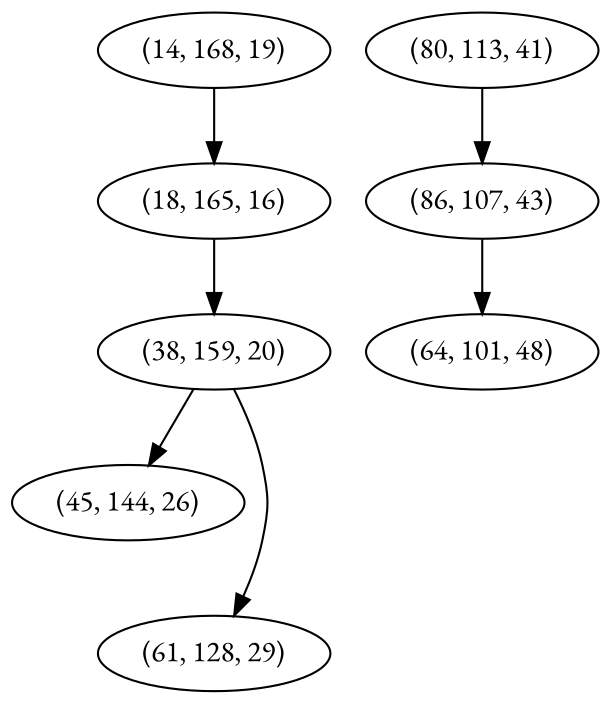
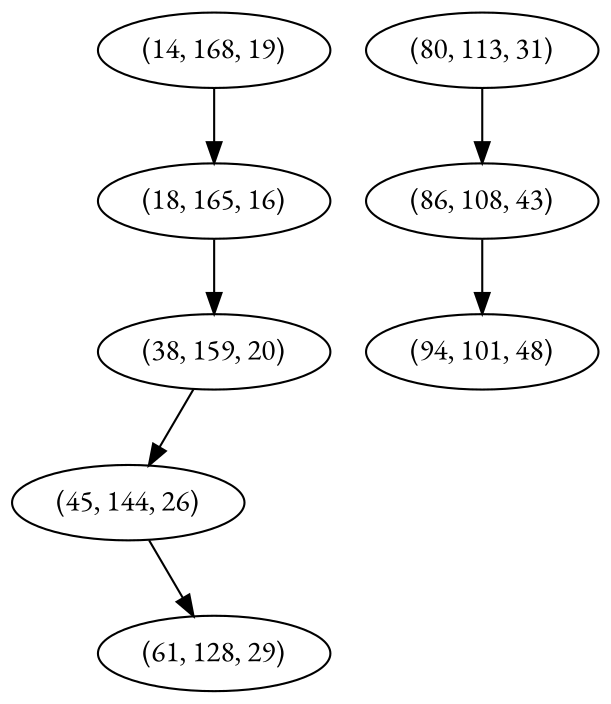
(482, 50) -> (482, 50)
(482, 201) -> (482, 201)
(482, 352) -> (482, 352)
(267, 492) -> (166, 569)
